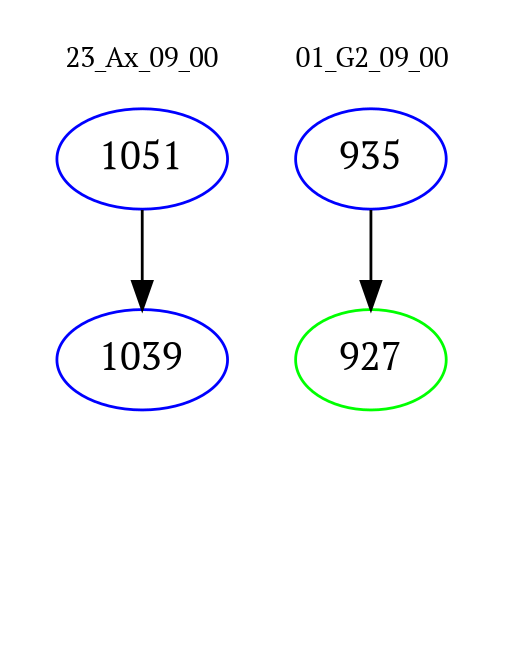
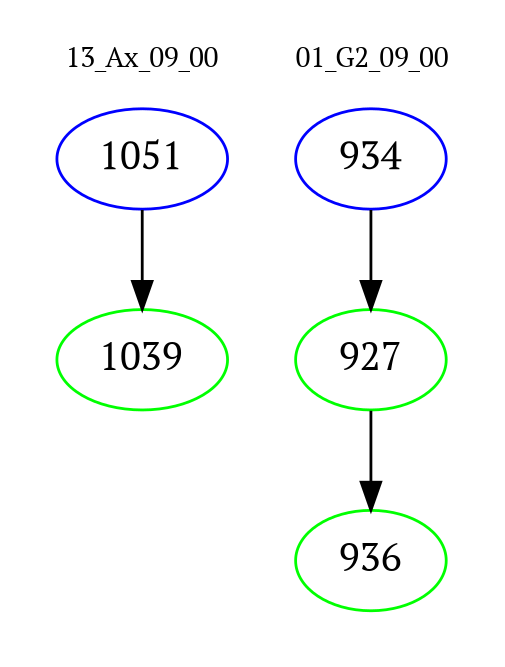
(142, 60) -> (142, 60)
(371, 159) -> (371, 159)
(142, 360) -> (142, 360)
none -> (371, 561)
